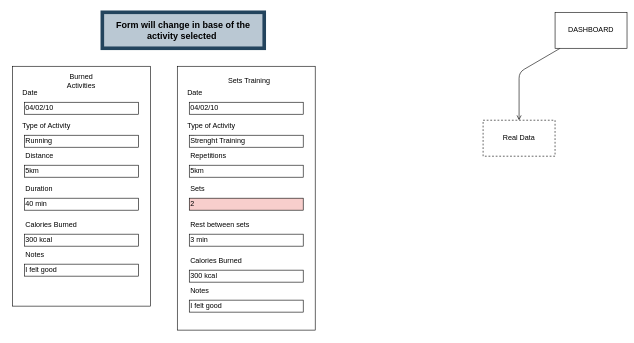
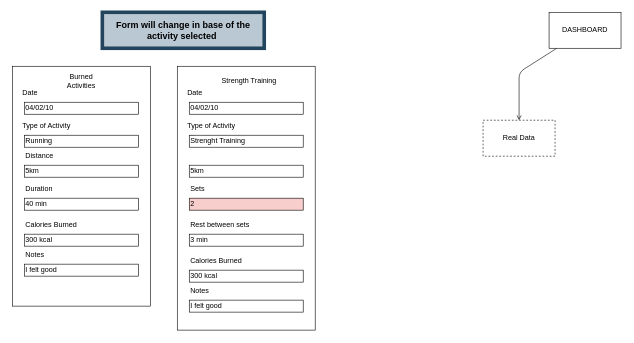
(591, 30) -> (585, 30)
(249, 81) -> (249, 81)
(216, 156) -> none
